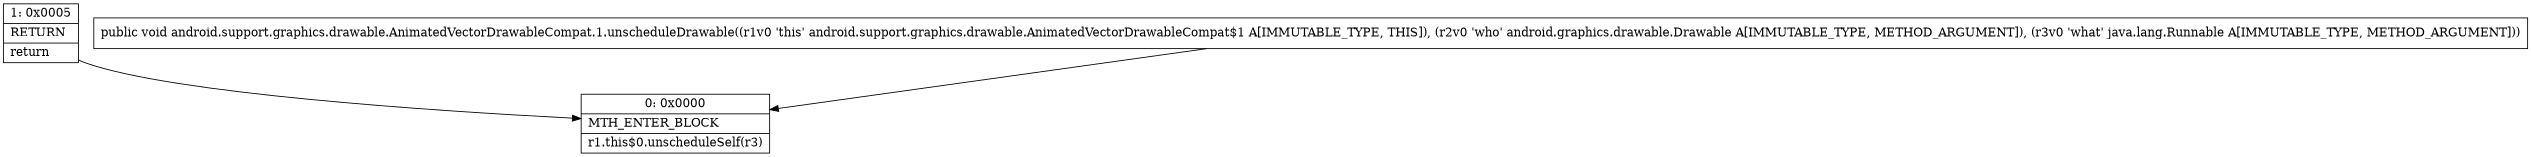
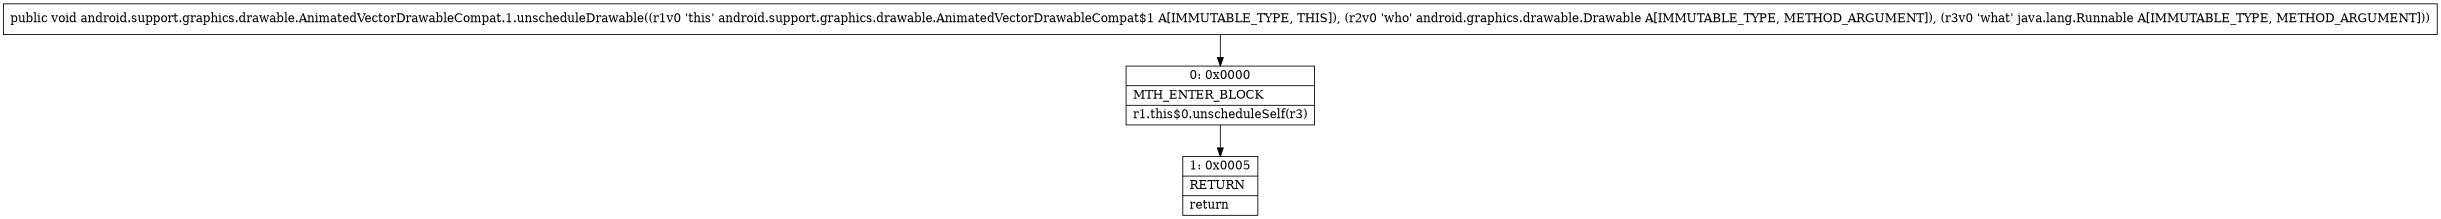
(324, 101) -> (1220, 136)
